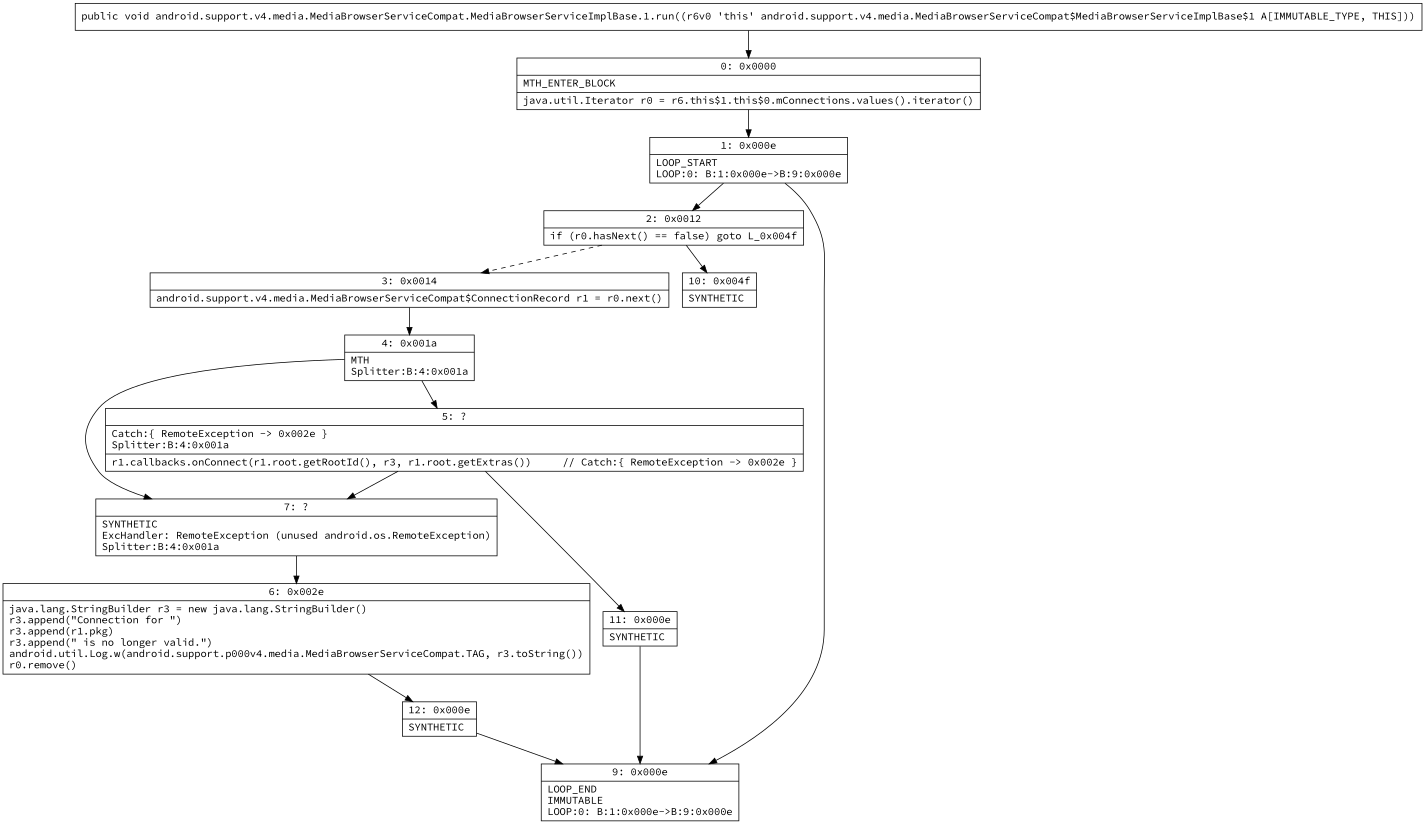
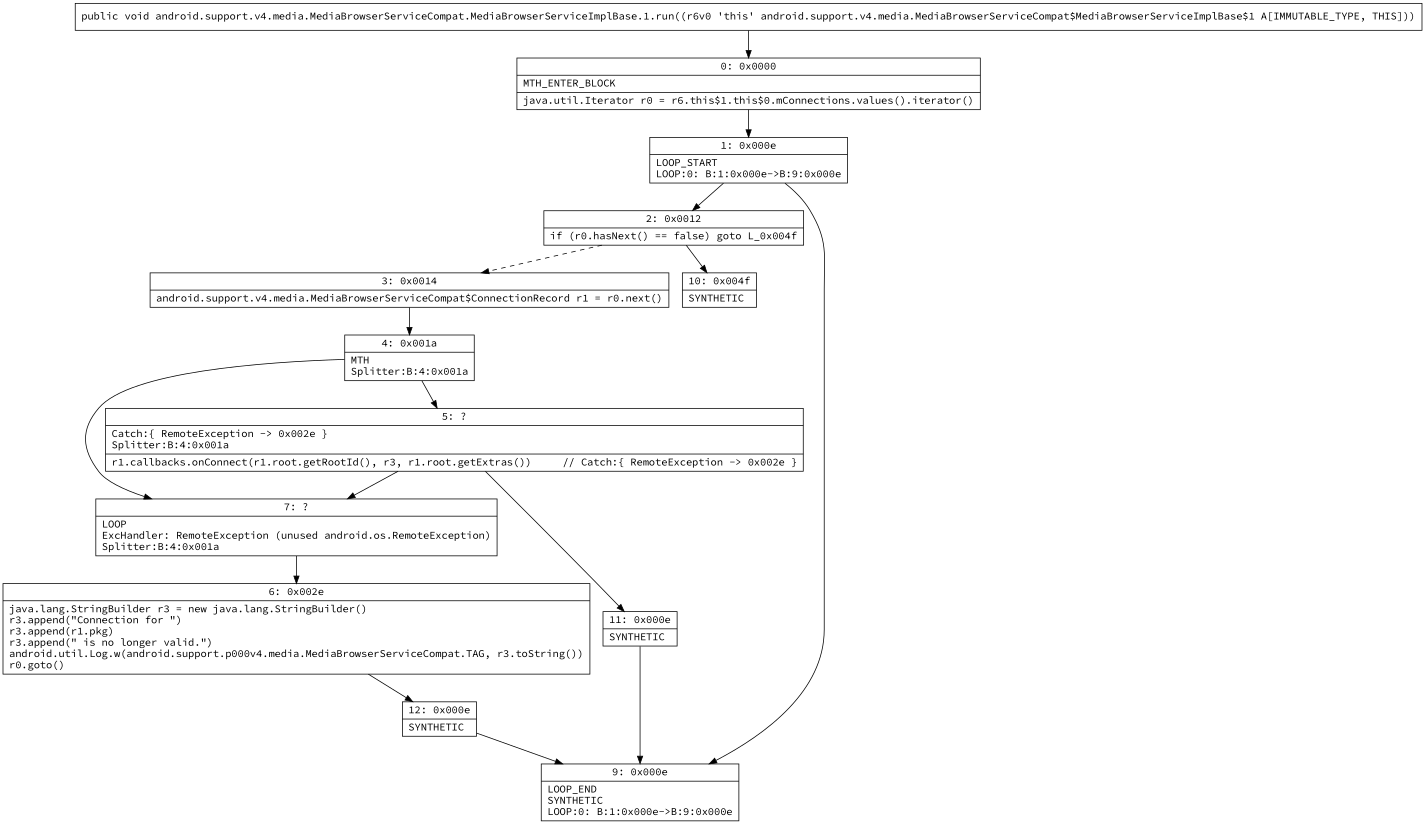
(130, 524) -> (115, 524)
(43, 665) -> (37, 665)
(575, 801) -> (575, 801)
